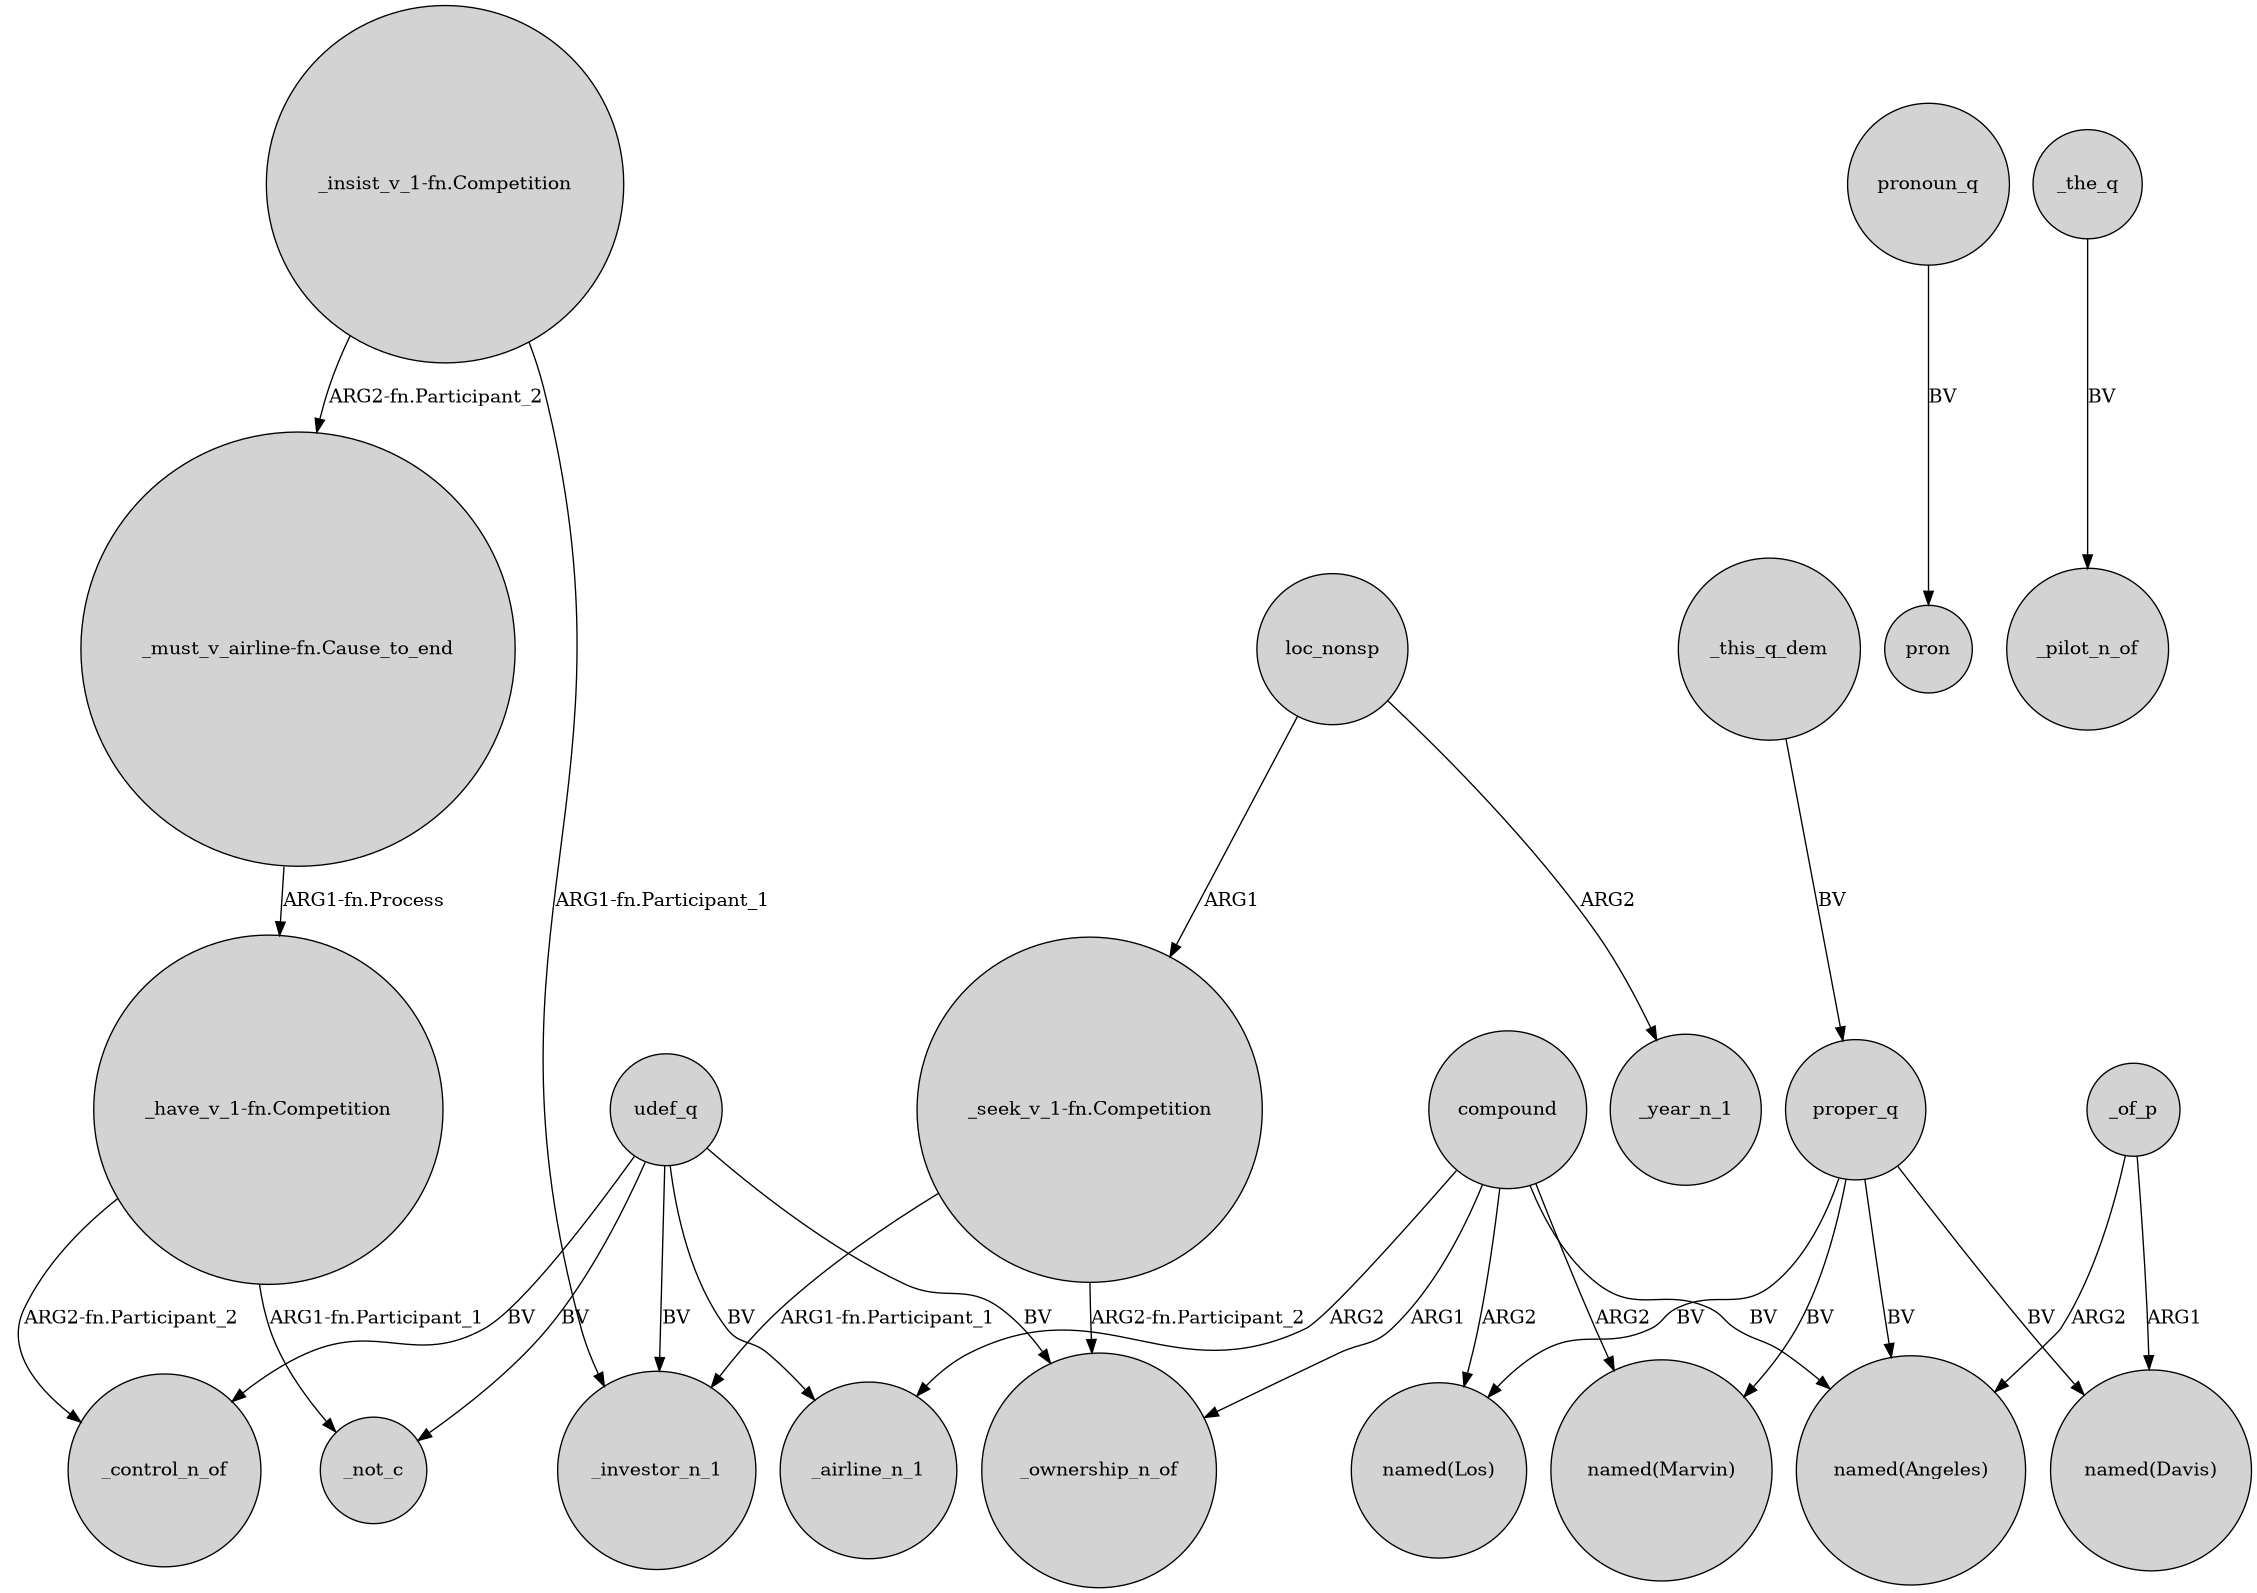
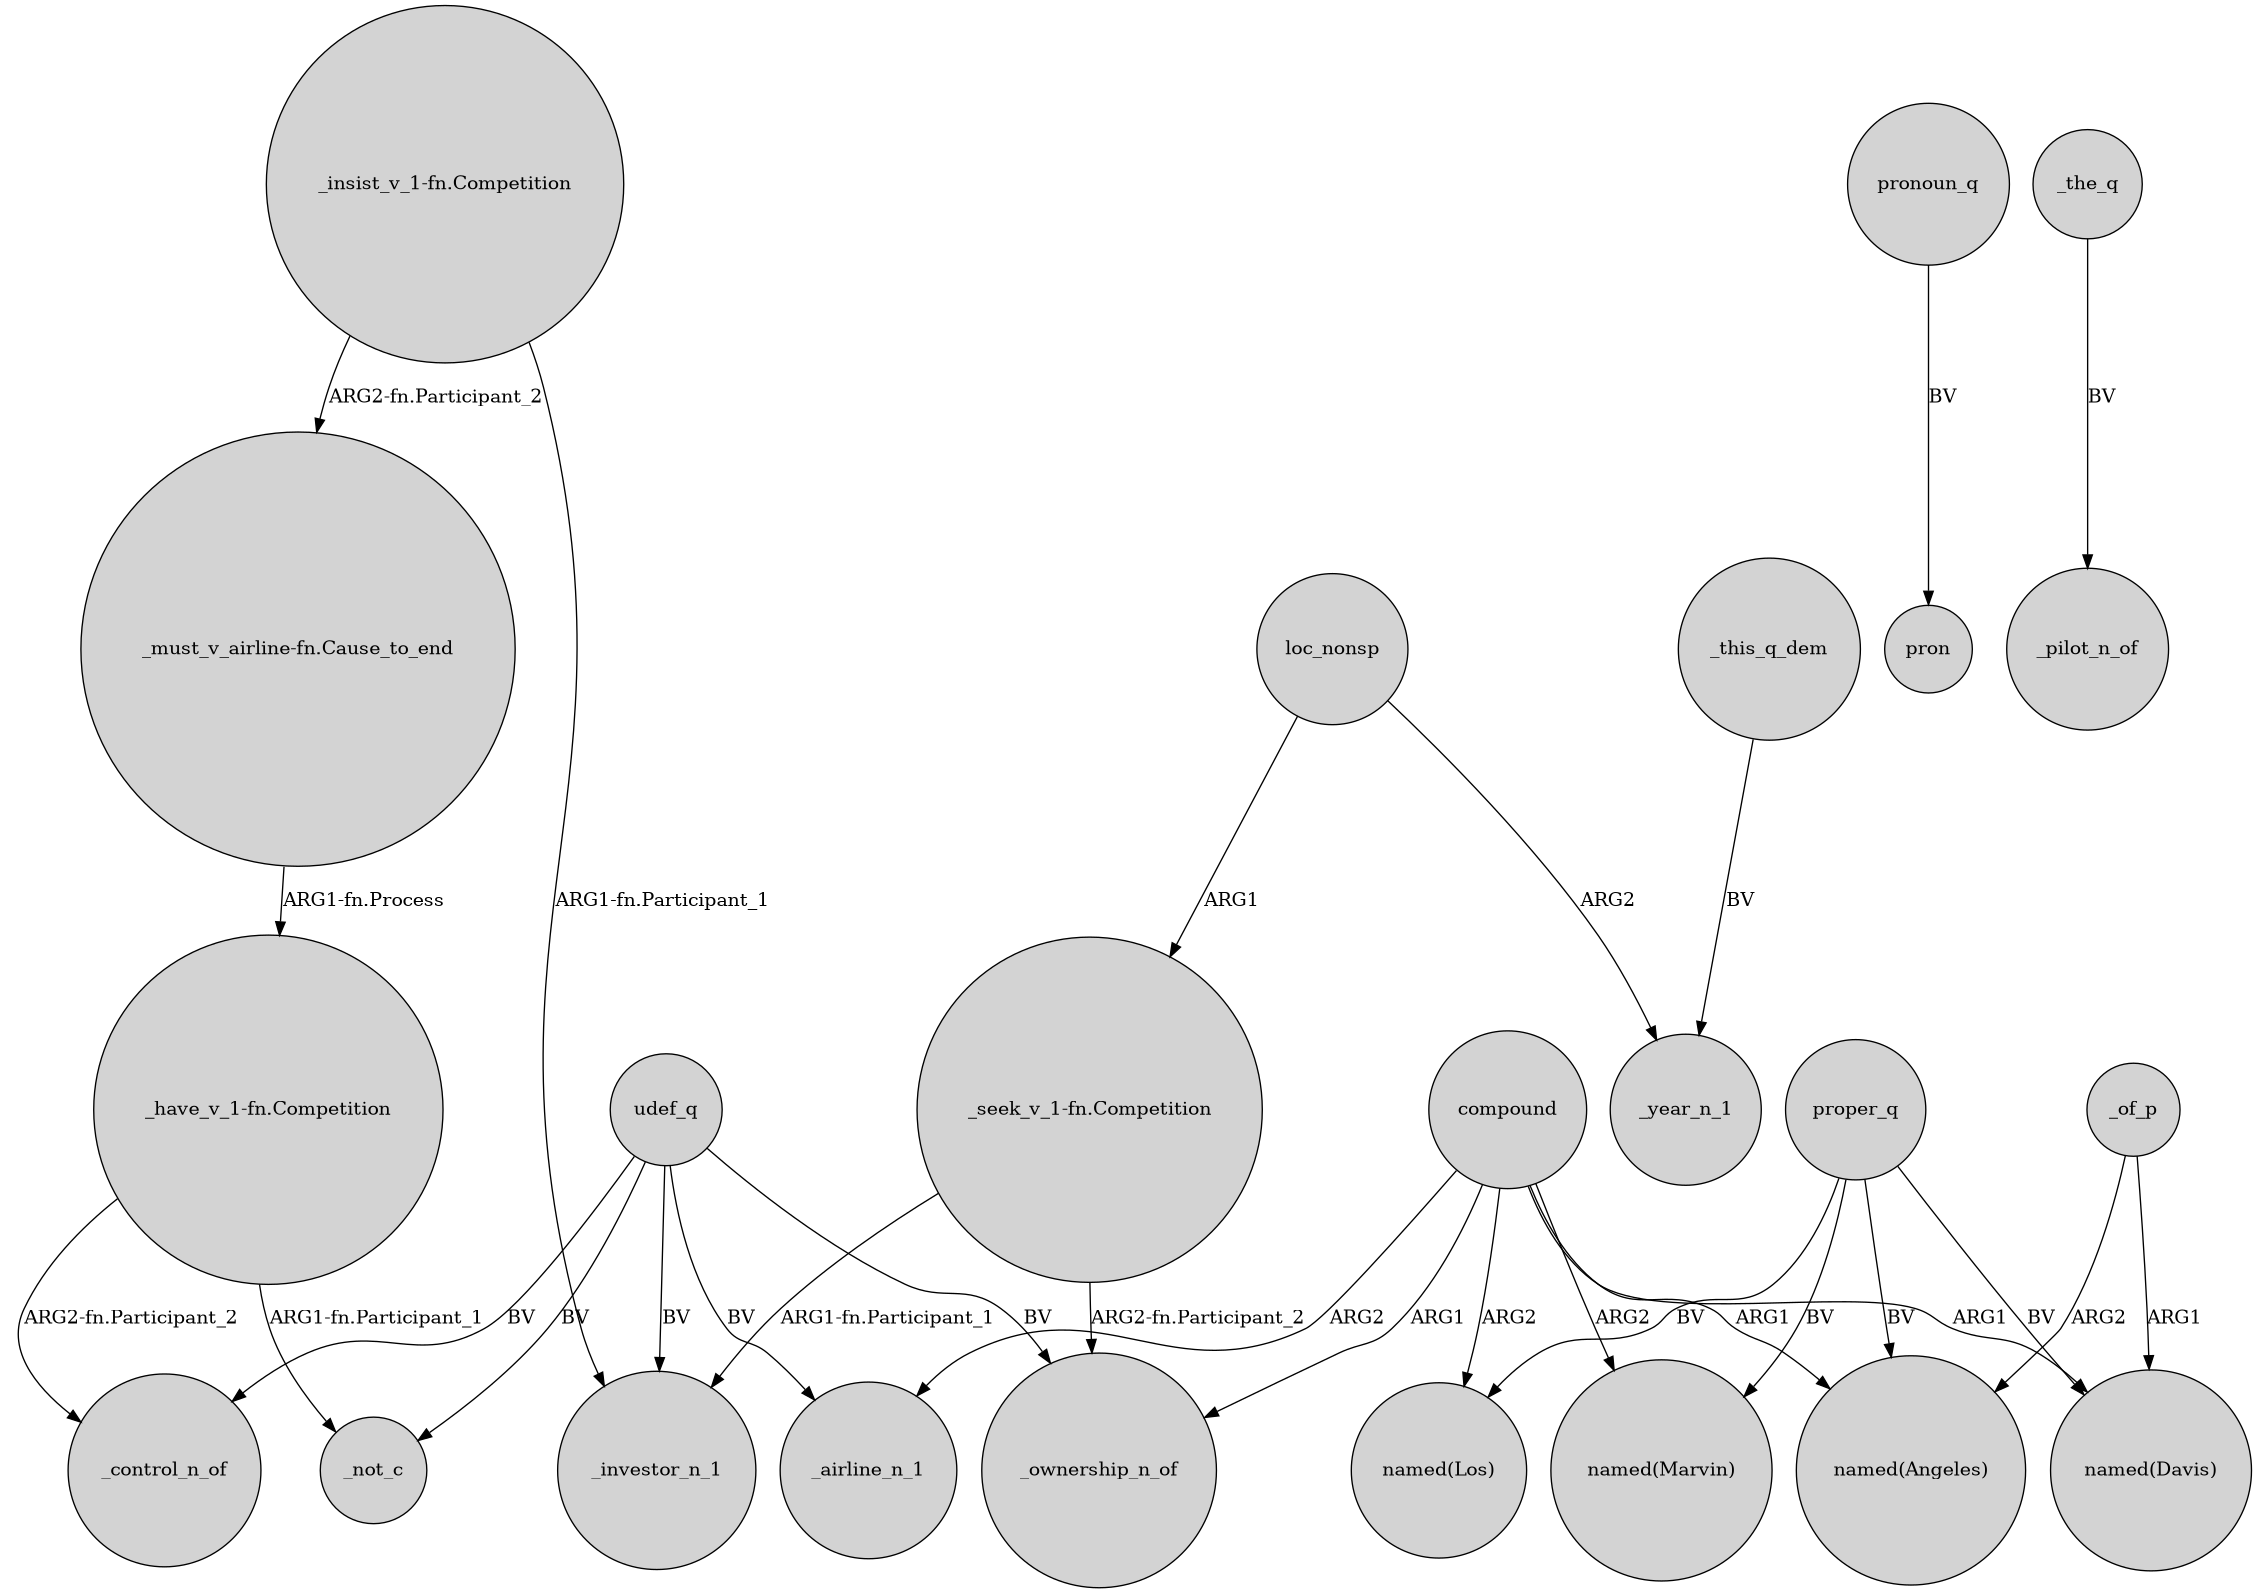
(1813, 883) -> (1727, 880)
none -> (1785, 1303)
(1763, 1319) -> (1763, 1319)
